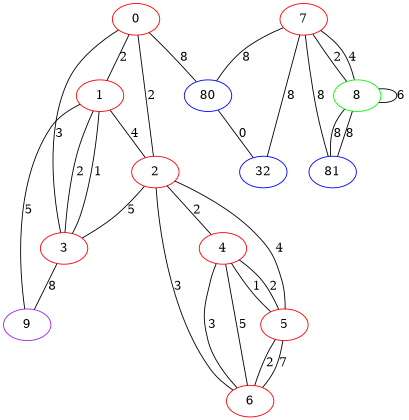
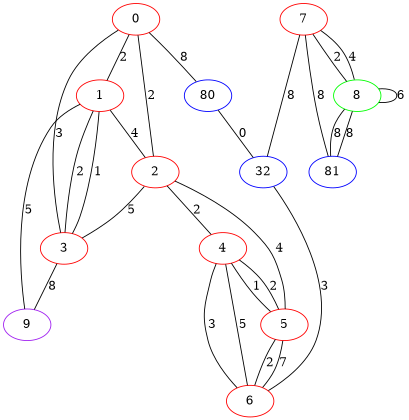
(245, 49) -> none
(176, 297) -> (320, 294)
